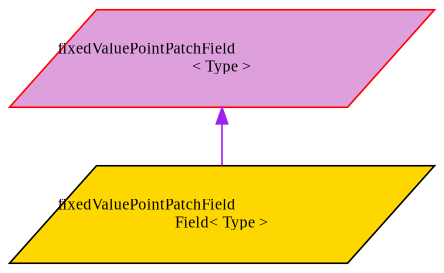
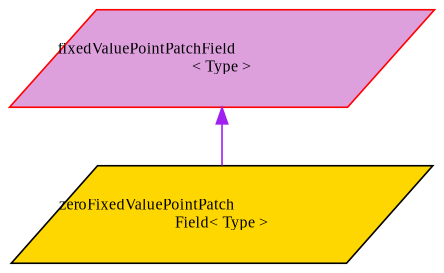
(222, 214) -> (222, 214)
